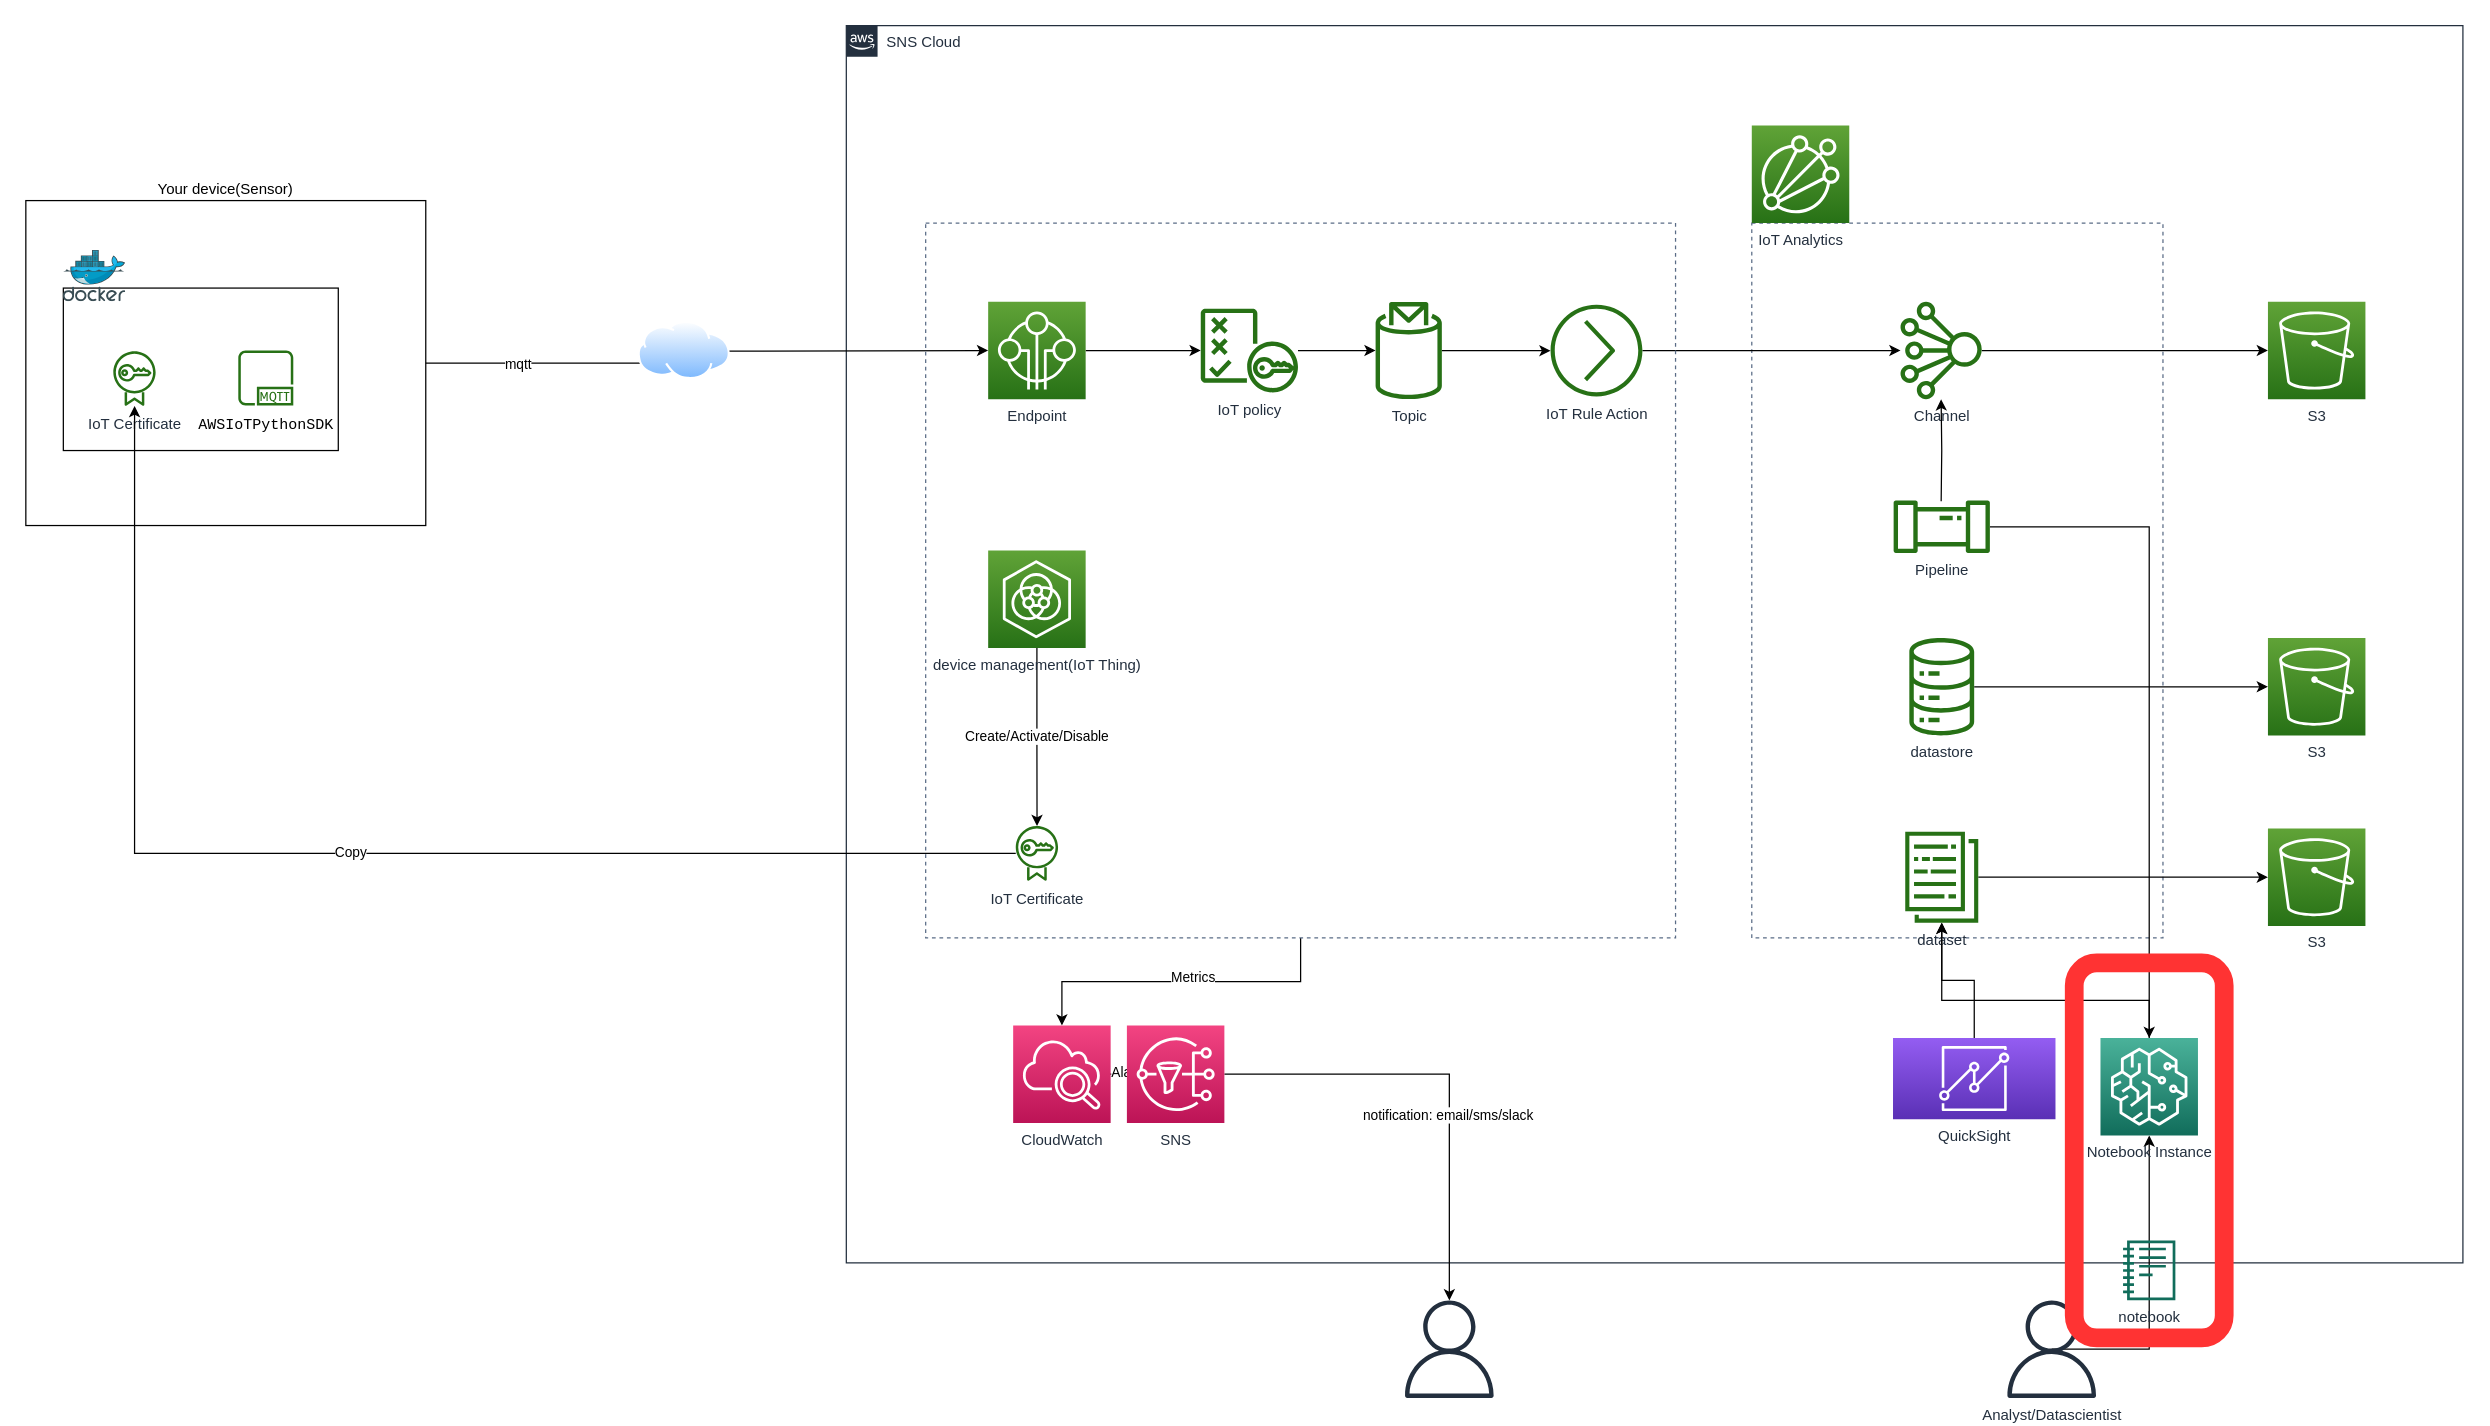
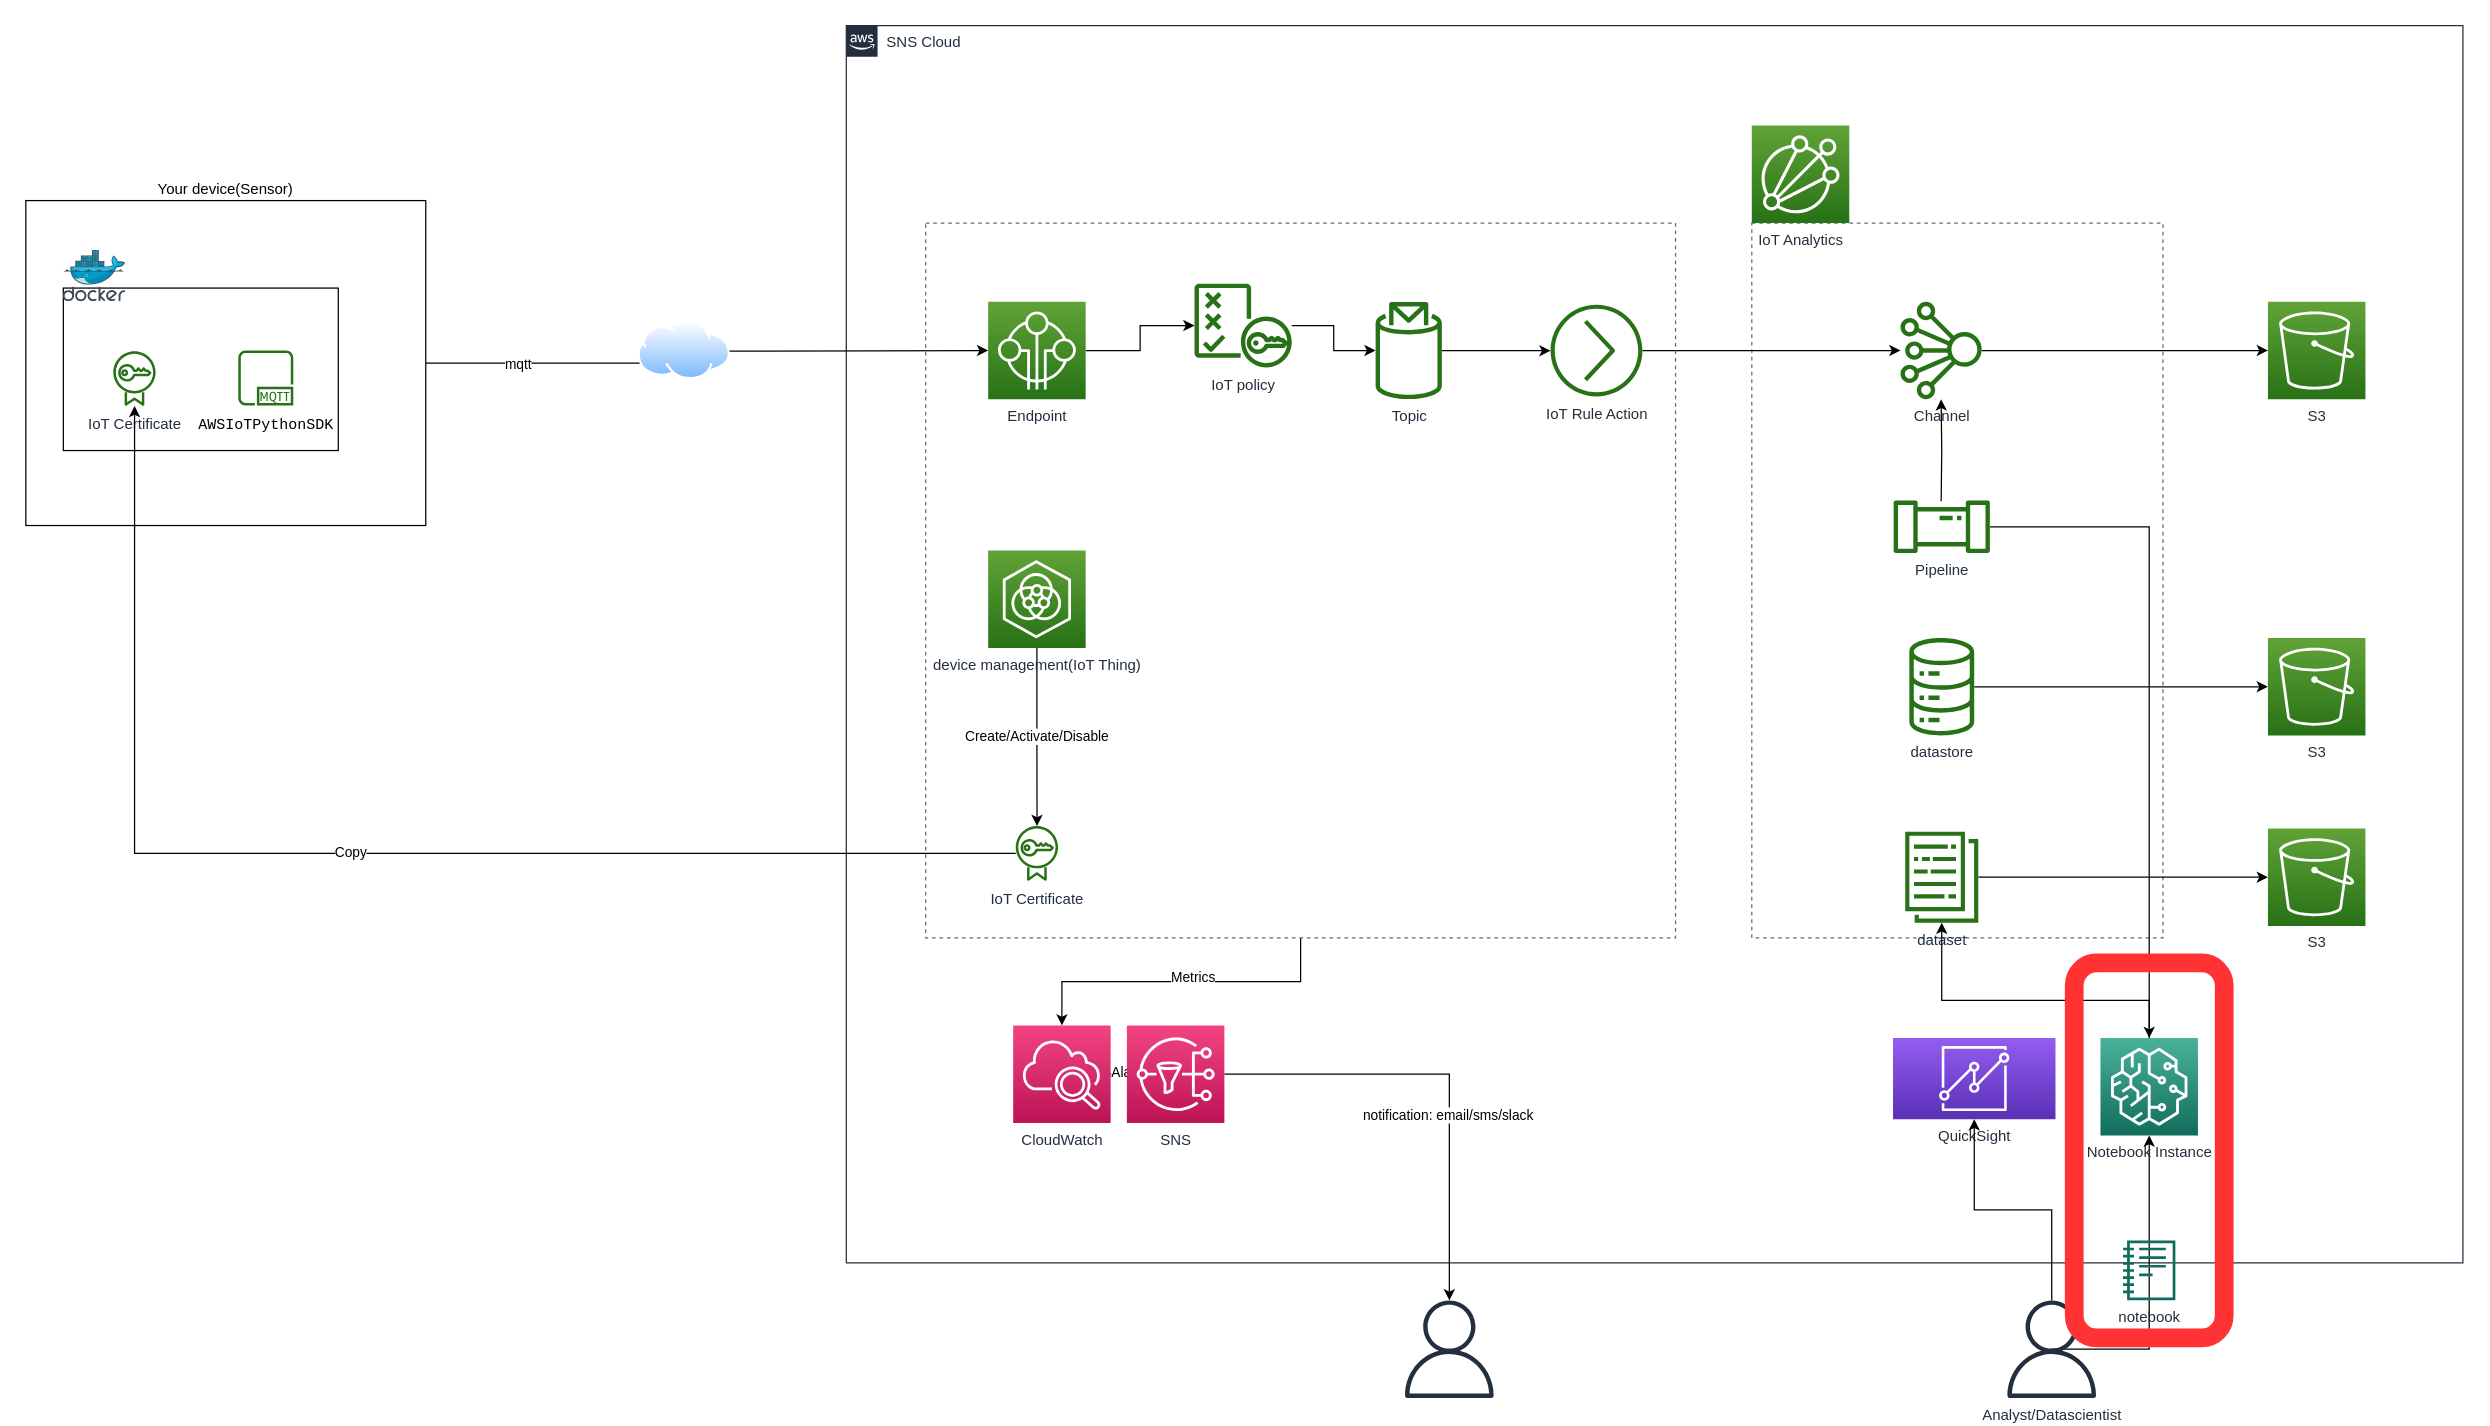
(1249, 351) -> (1243, 326)
(1974, 994) -> none
none -> (2018, 1210)
